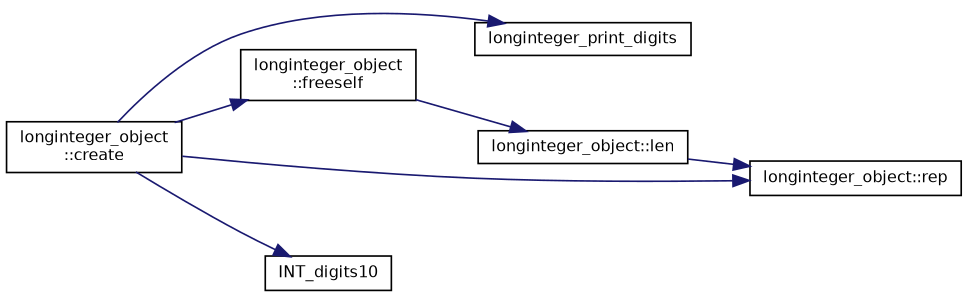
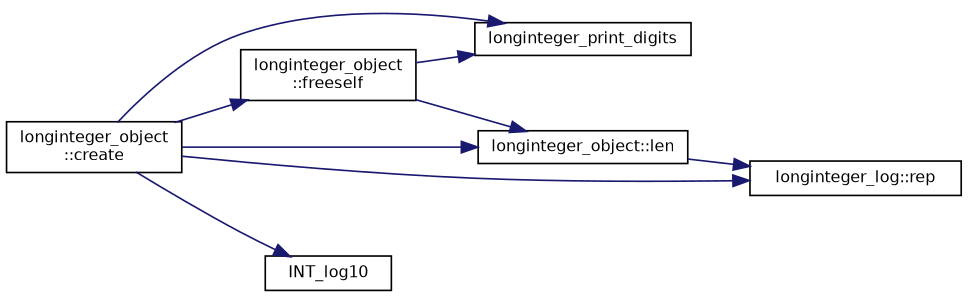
none -> (437, 60)
none -> (322, 147)
(856, 178) -> (856, 178)
(328, 273) -> (328, 273)
